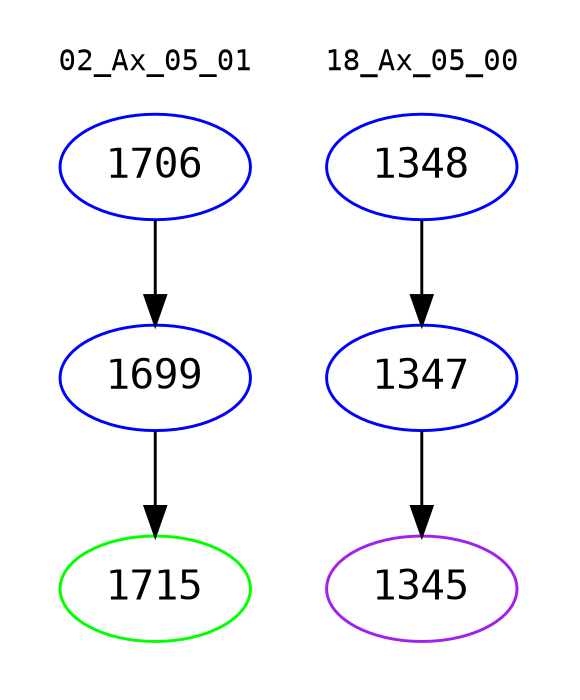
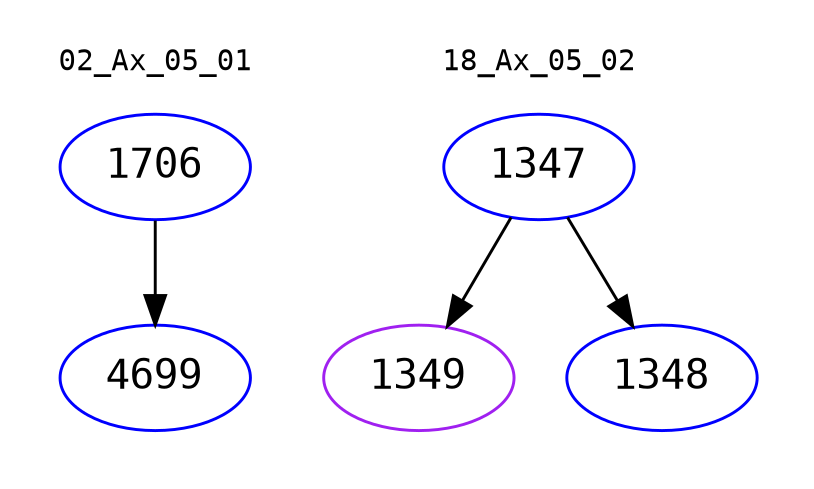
(423, 63) -> (540, 63)
(422, 258) -> (592, 259)
(155, 378) -> (155, 378)
(155, 589) -> none
(422, 589) -> (419, 378)
